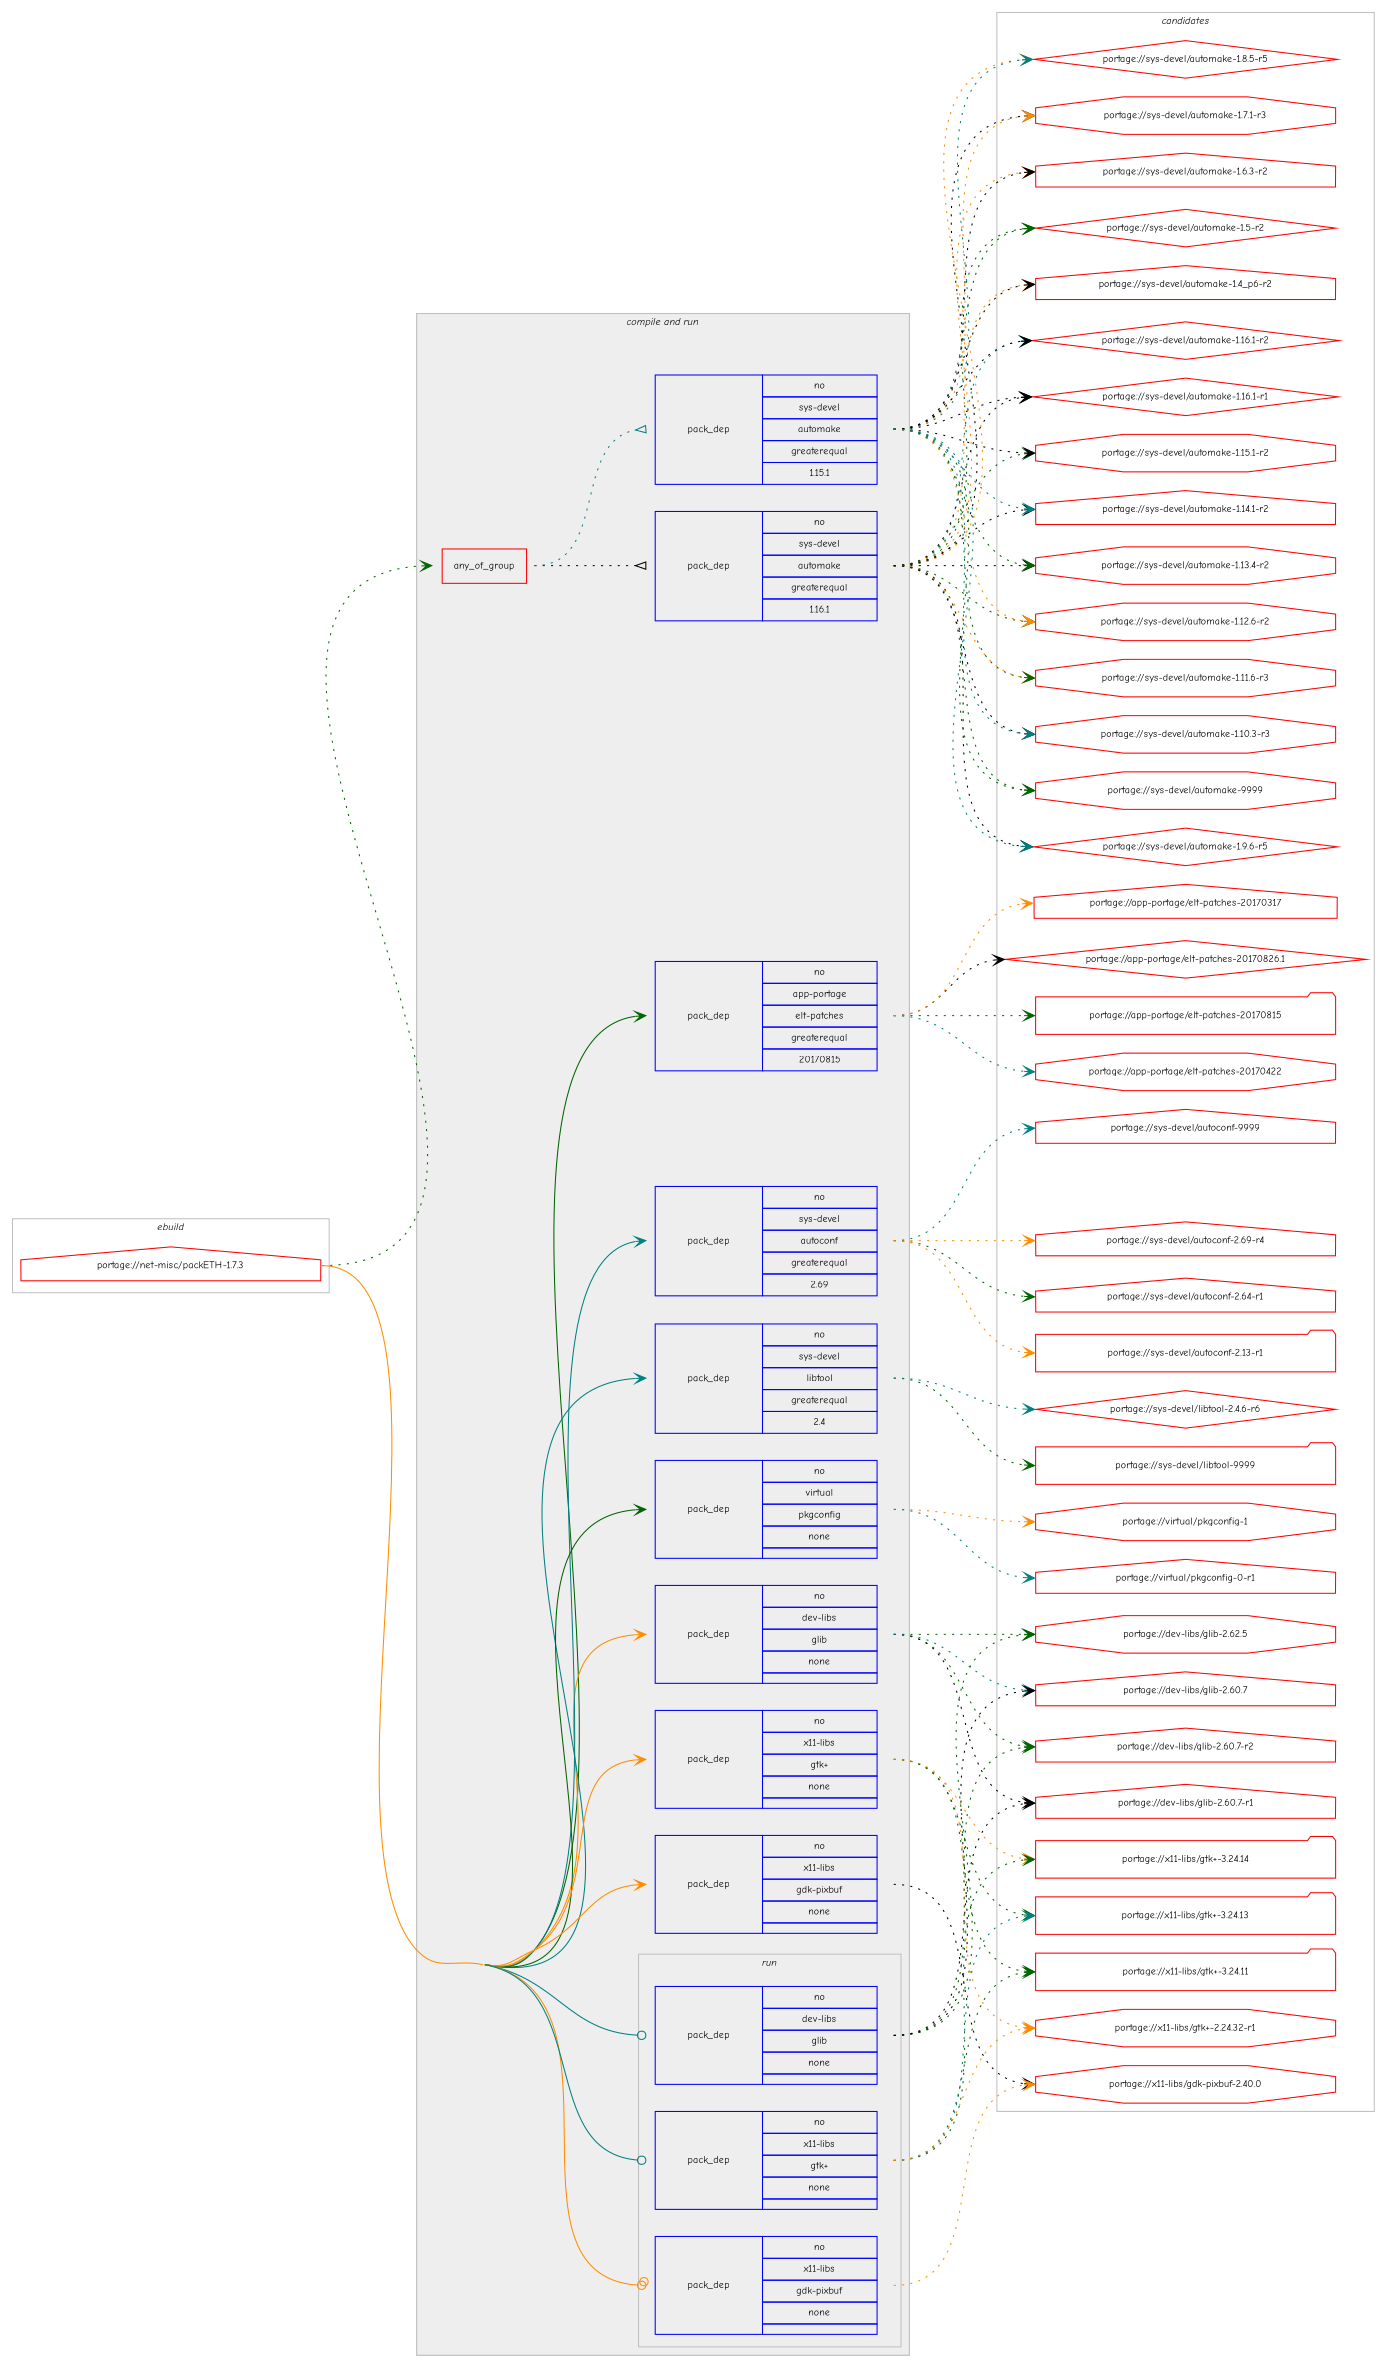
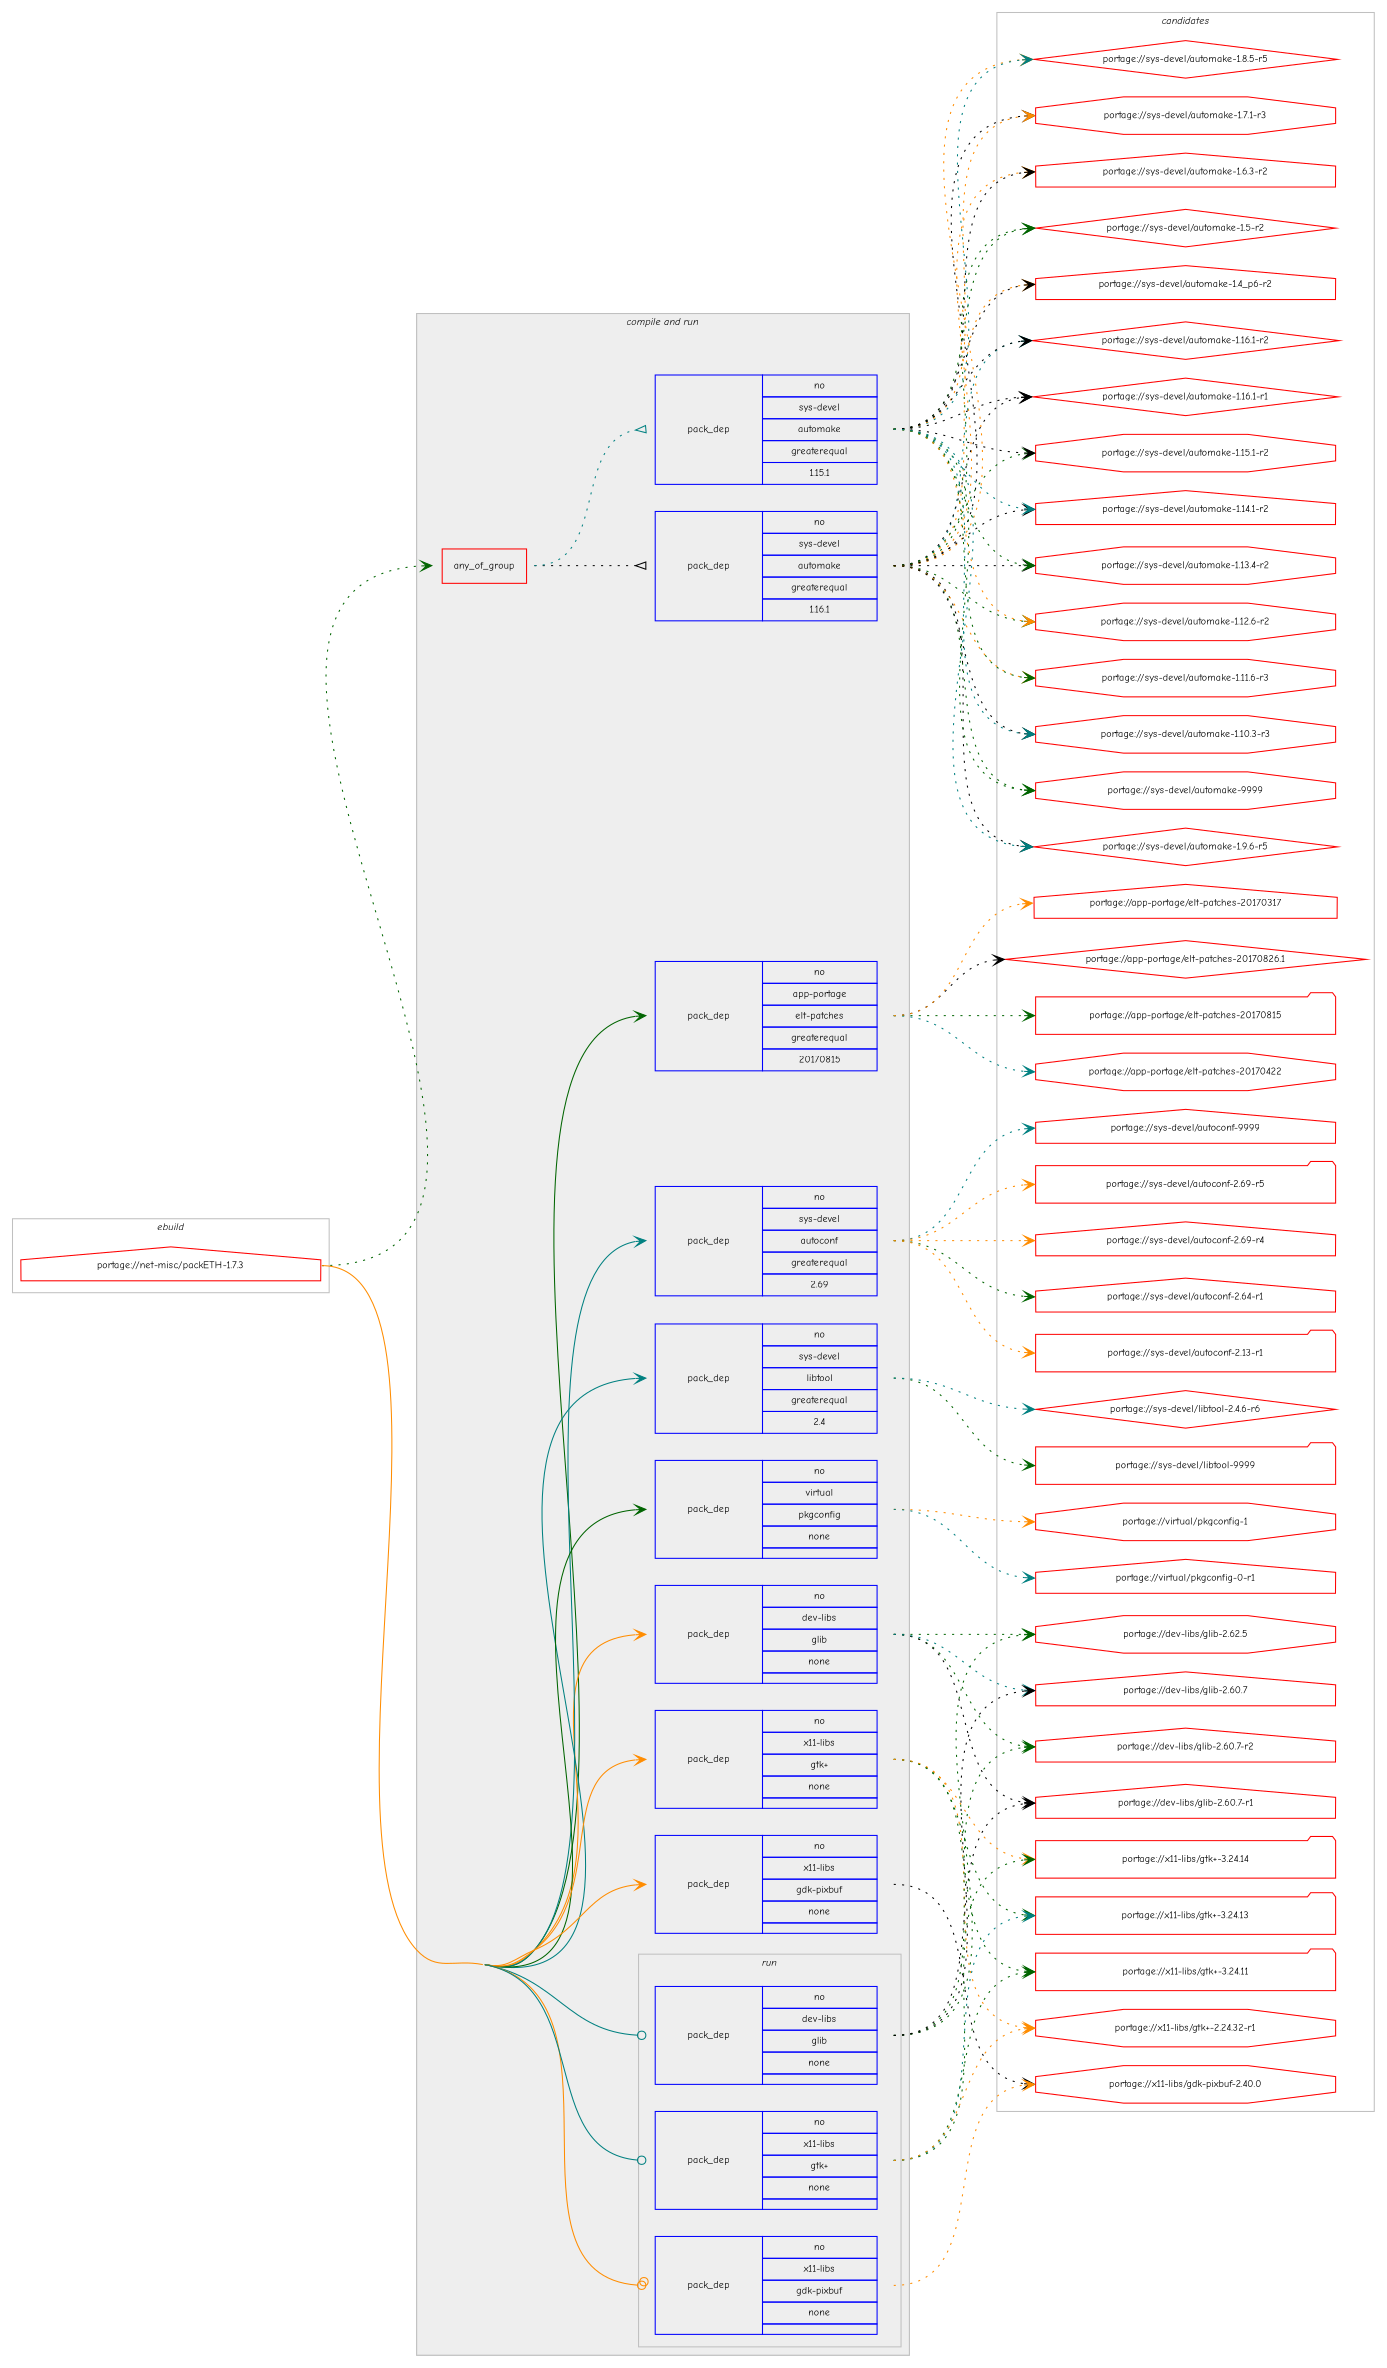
none -> (1186, 1184)
